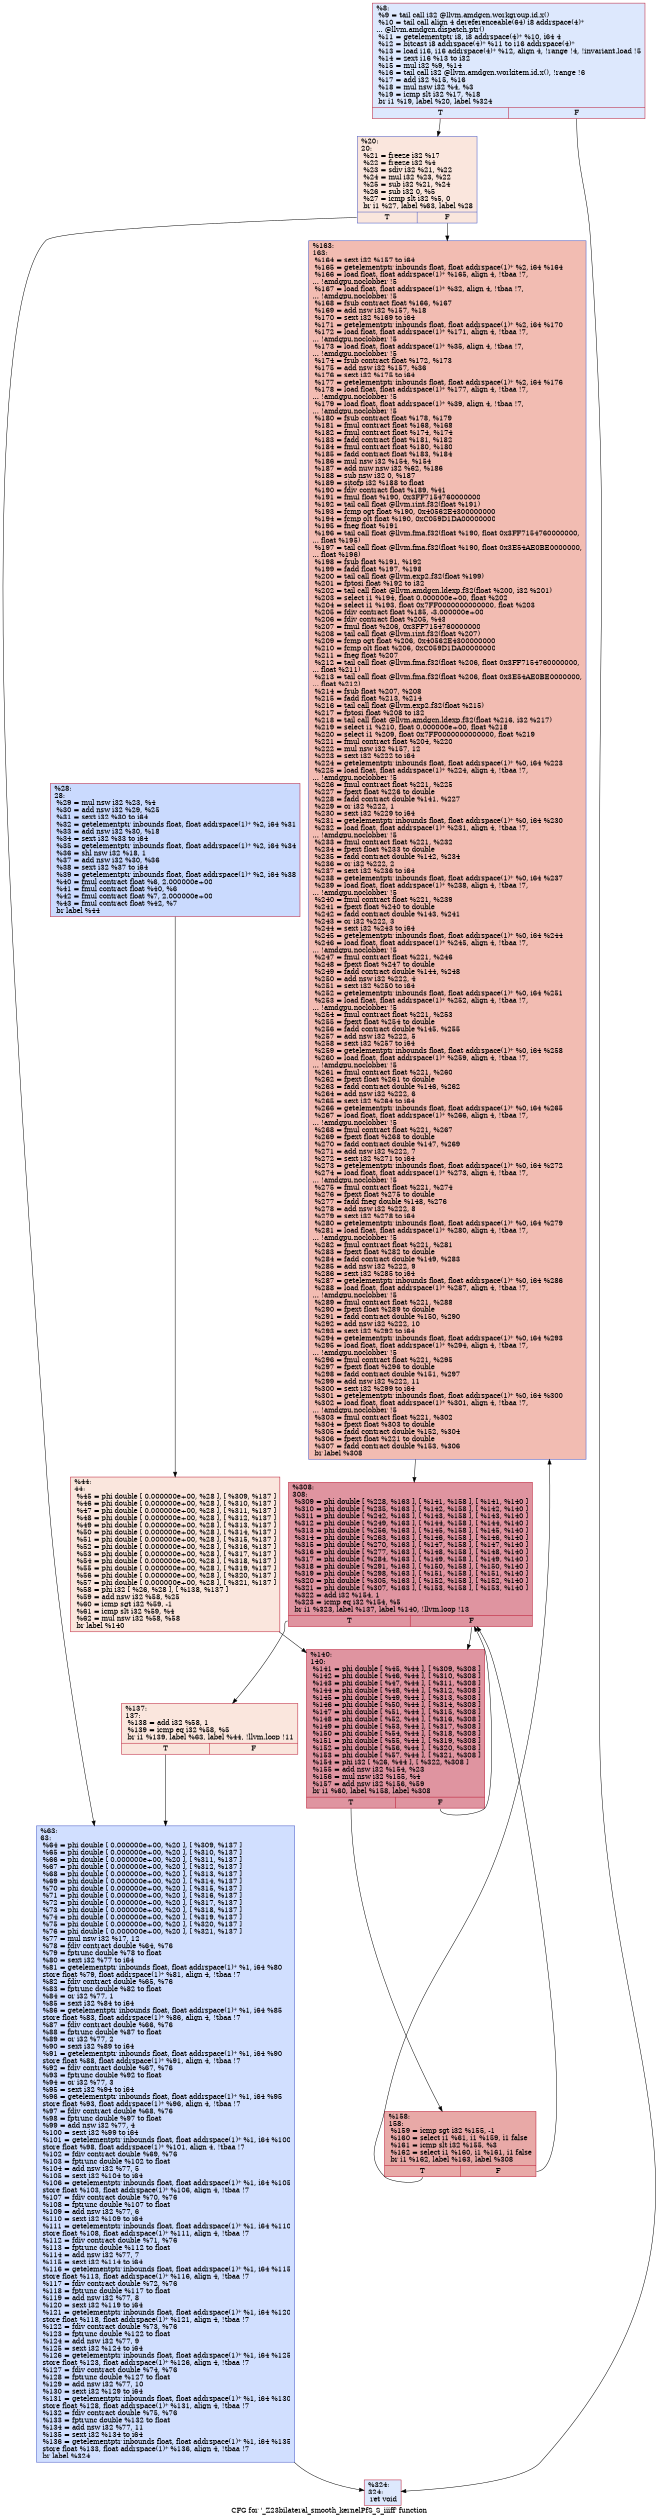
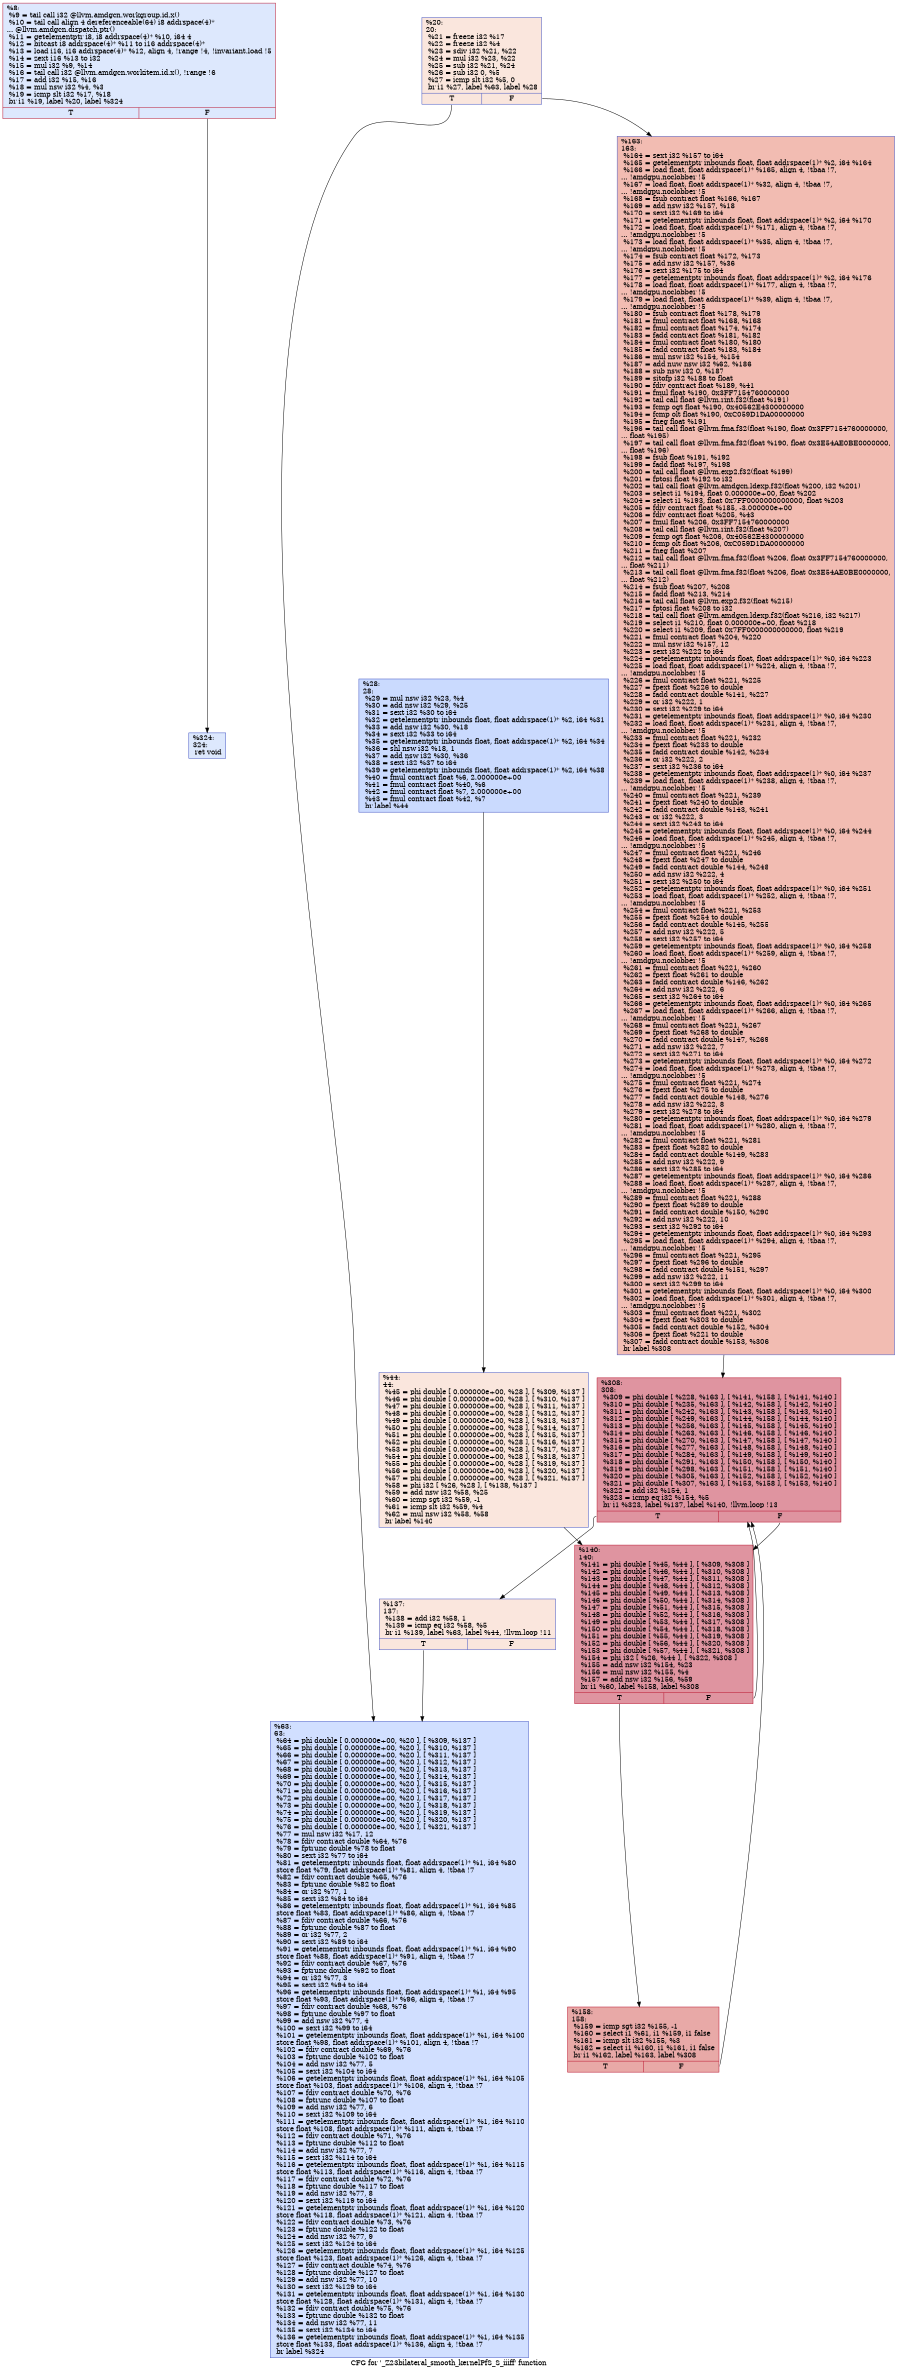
(440, 125) -> none
(175, 850) -> (484, 746)
(380, 1202) -> (695, 1098)
(175, 1554) -> (484, 1450)
(210, 1729) -> (467, 1624)
(498, 1853) -> none
(325, 2481) -> none
(383, 2493) -> (207, 746)
